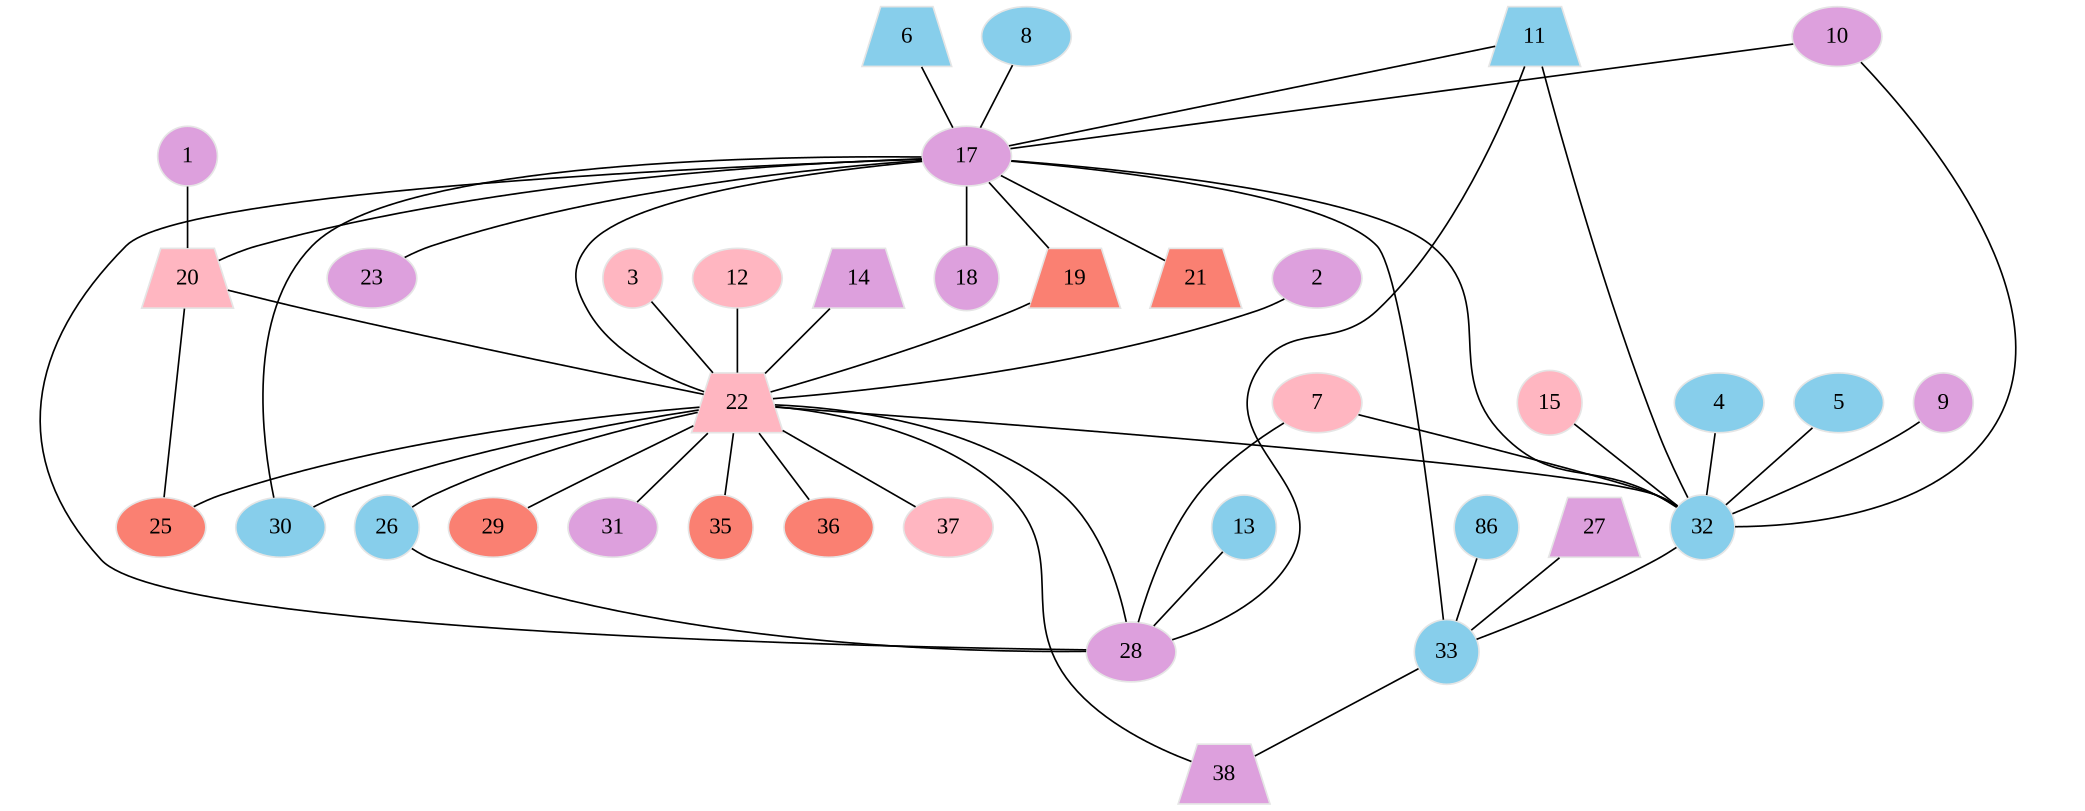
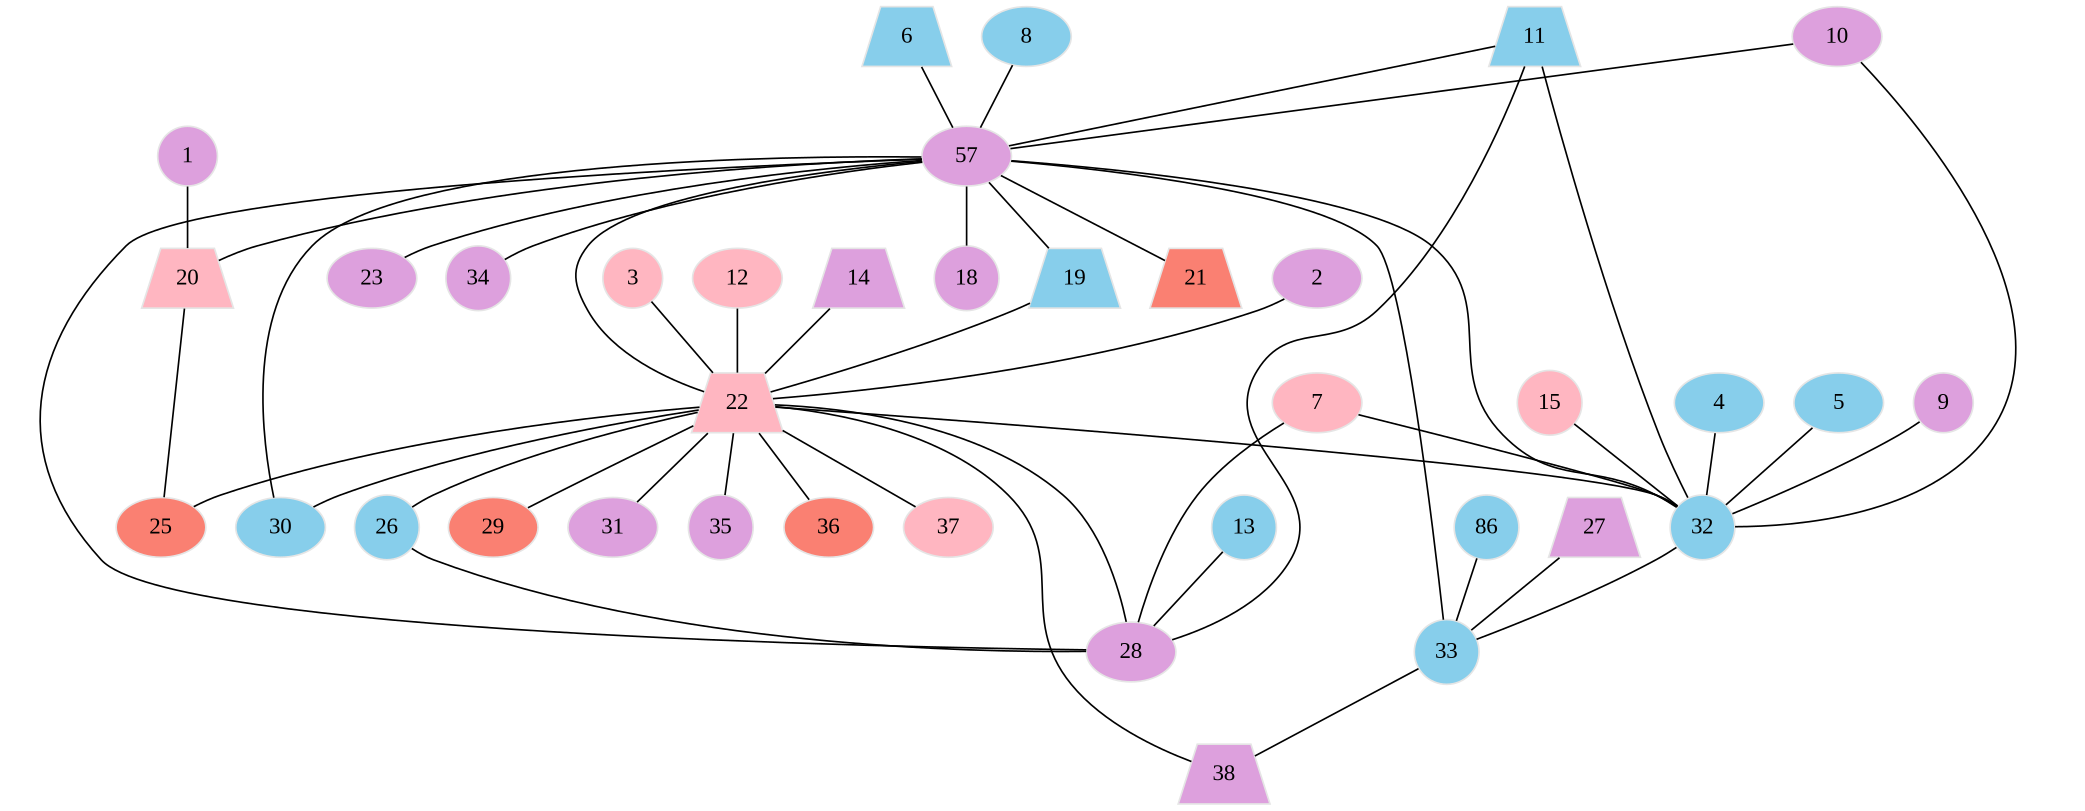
(967, 156) -> (967, 156)
none -> (478, 278)
(1075, 278) -> (1075, 278)
(465, 345) -> none
(721, 527) -> (721, 527)
